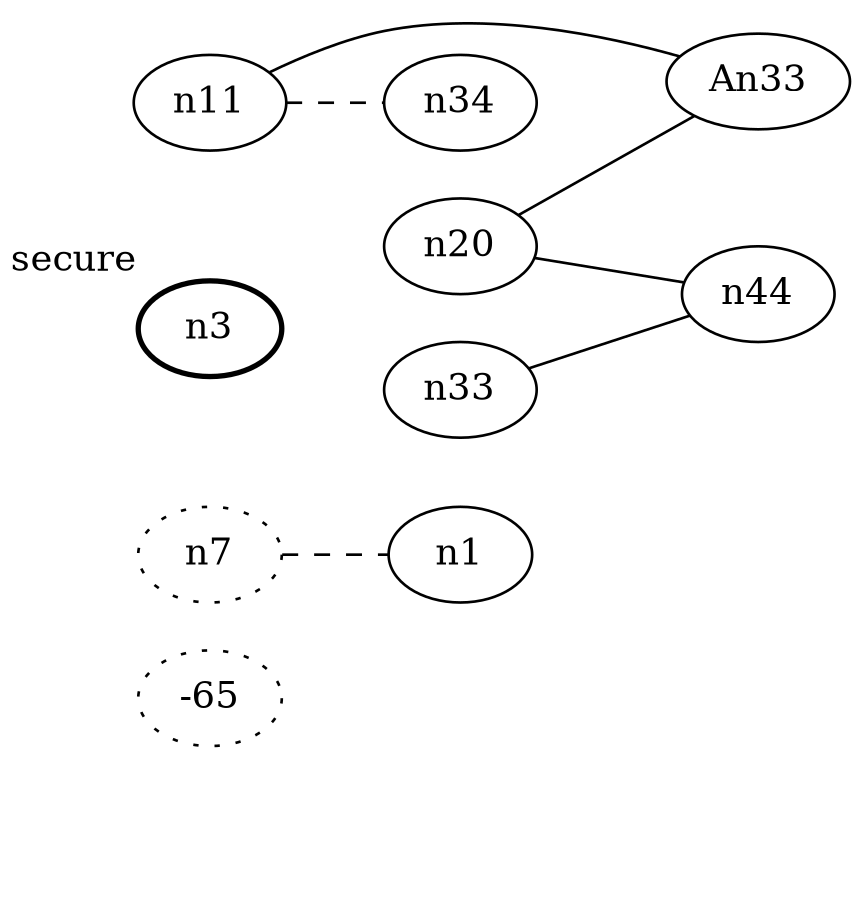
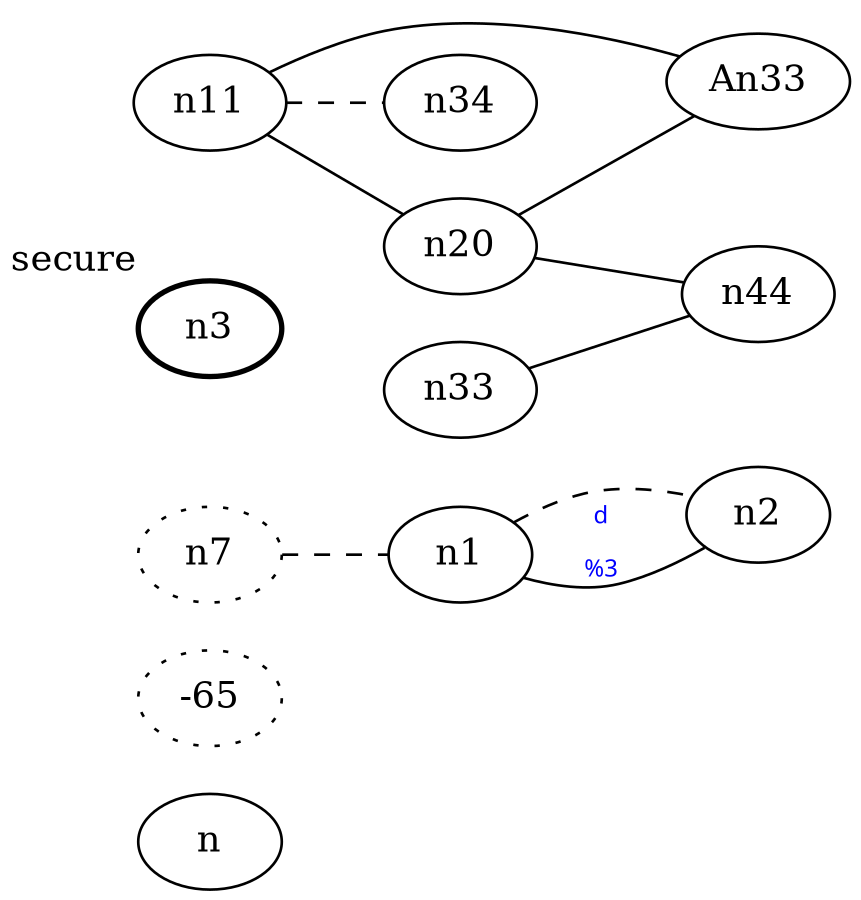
none -> (335, 175)
none -> (758, 515)
none -> (210, 842)
